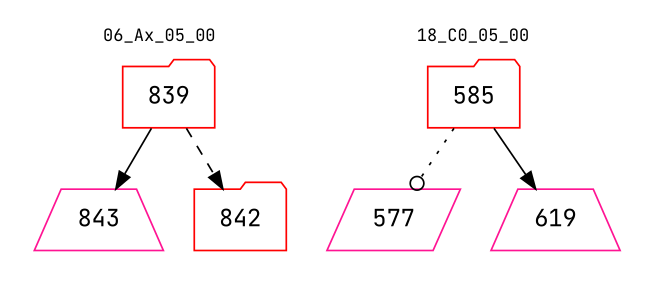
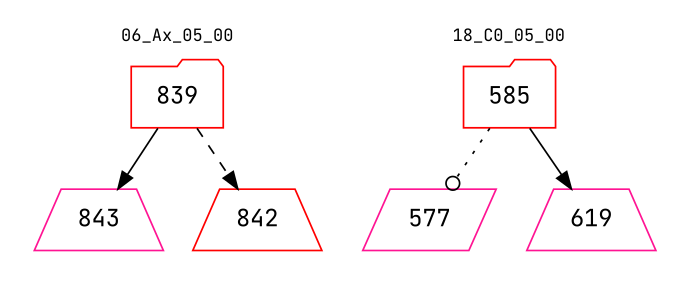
(240, 220) -> (257, 220)
